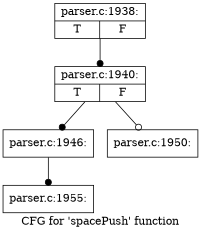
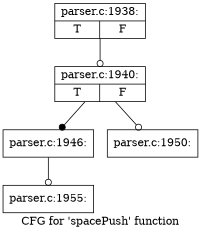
(100, 49) -> (100, 49)
(48, 168) -> (48, 168)
